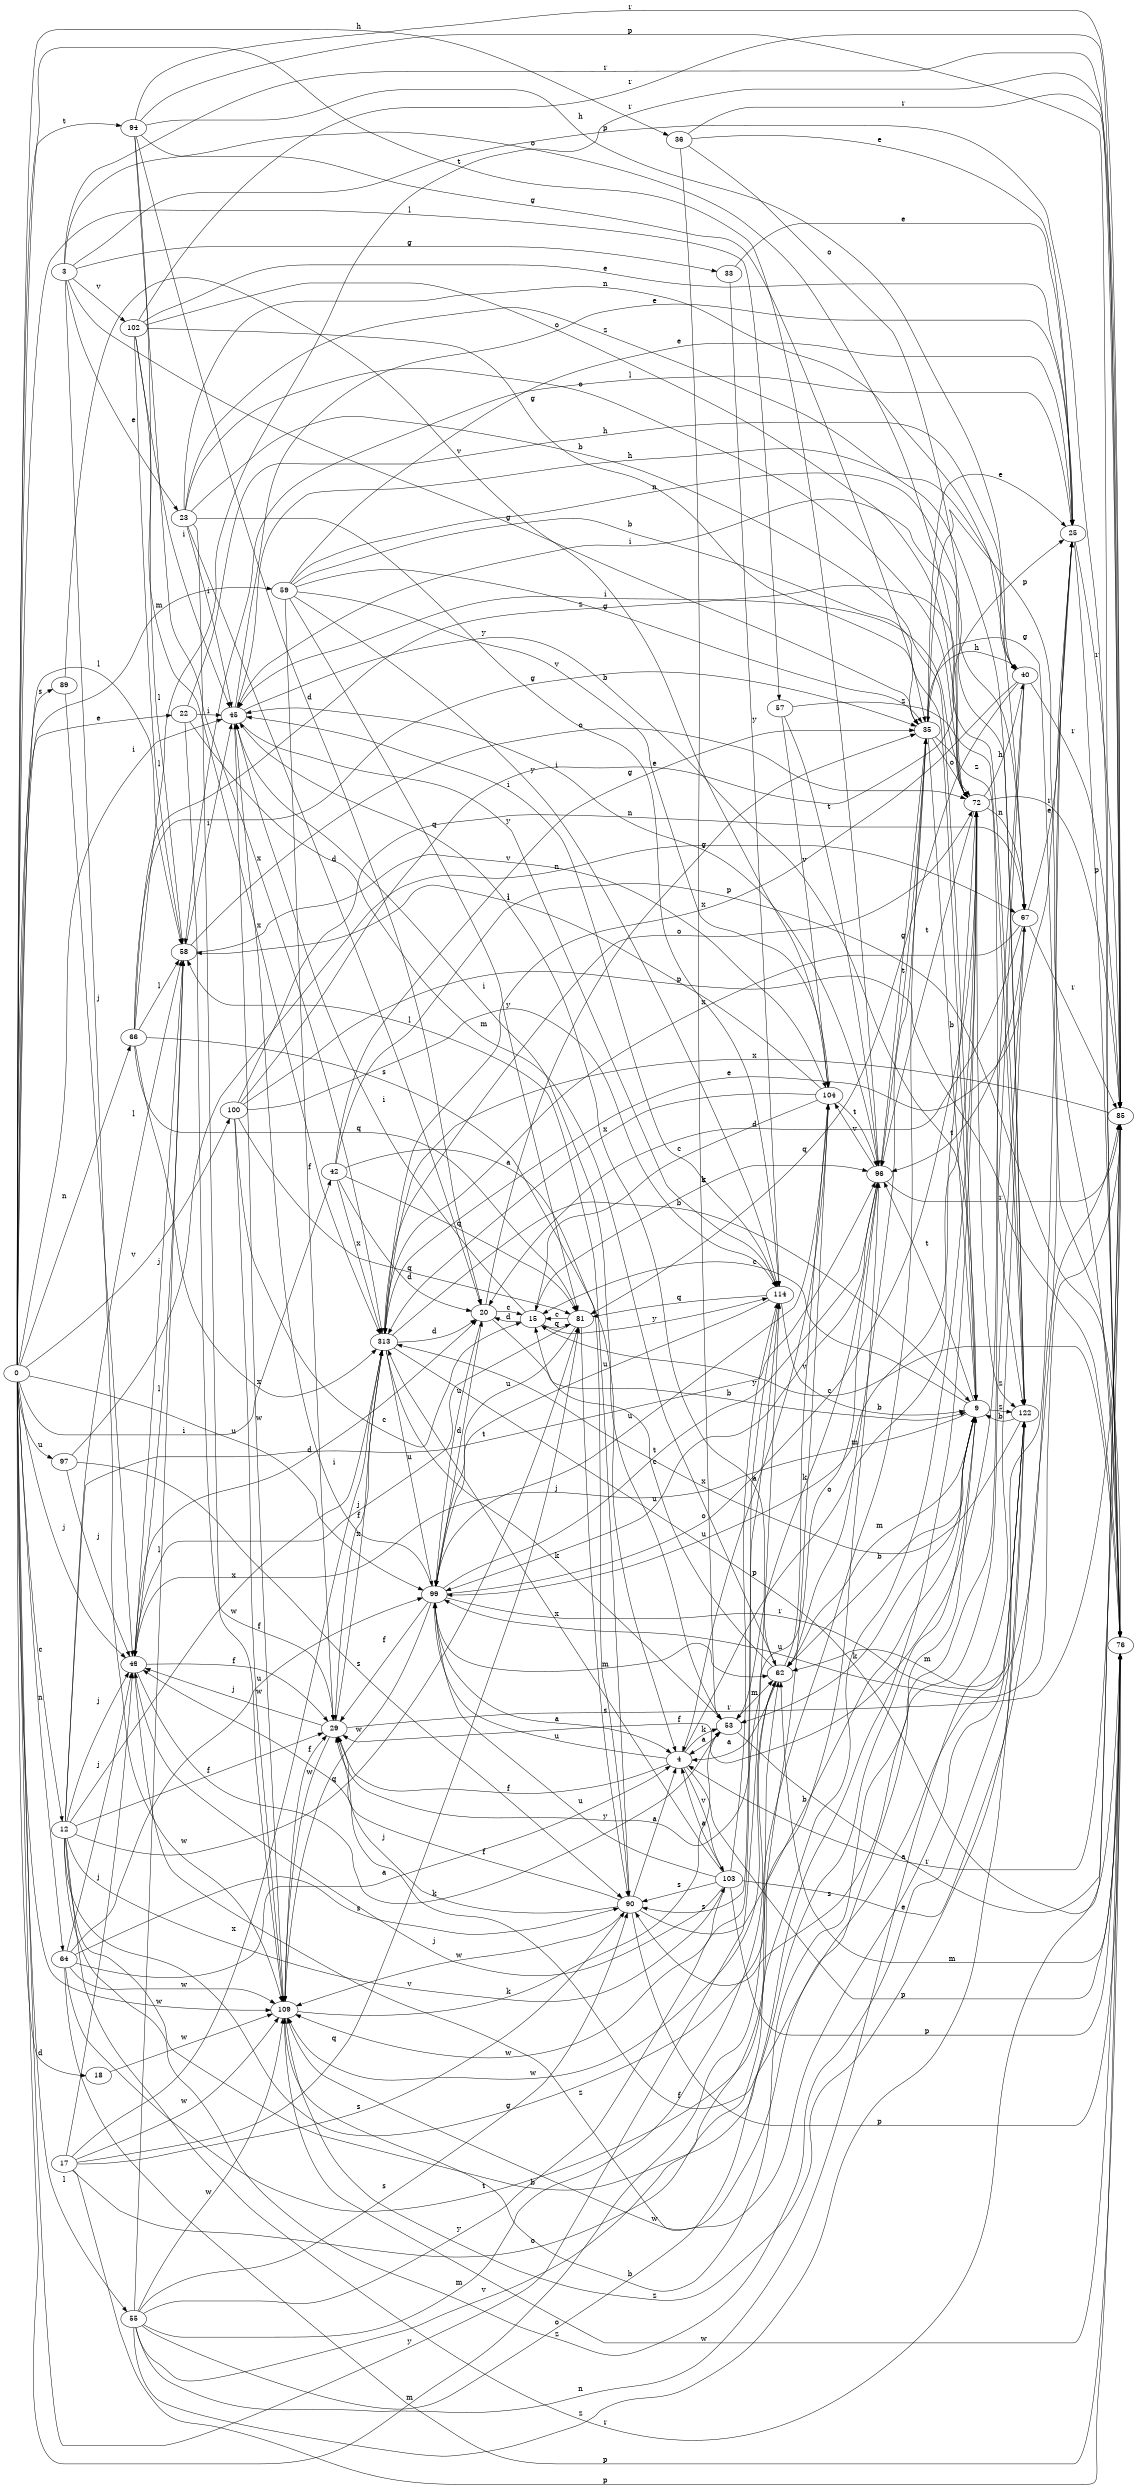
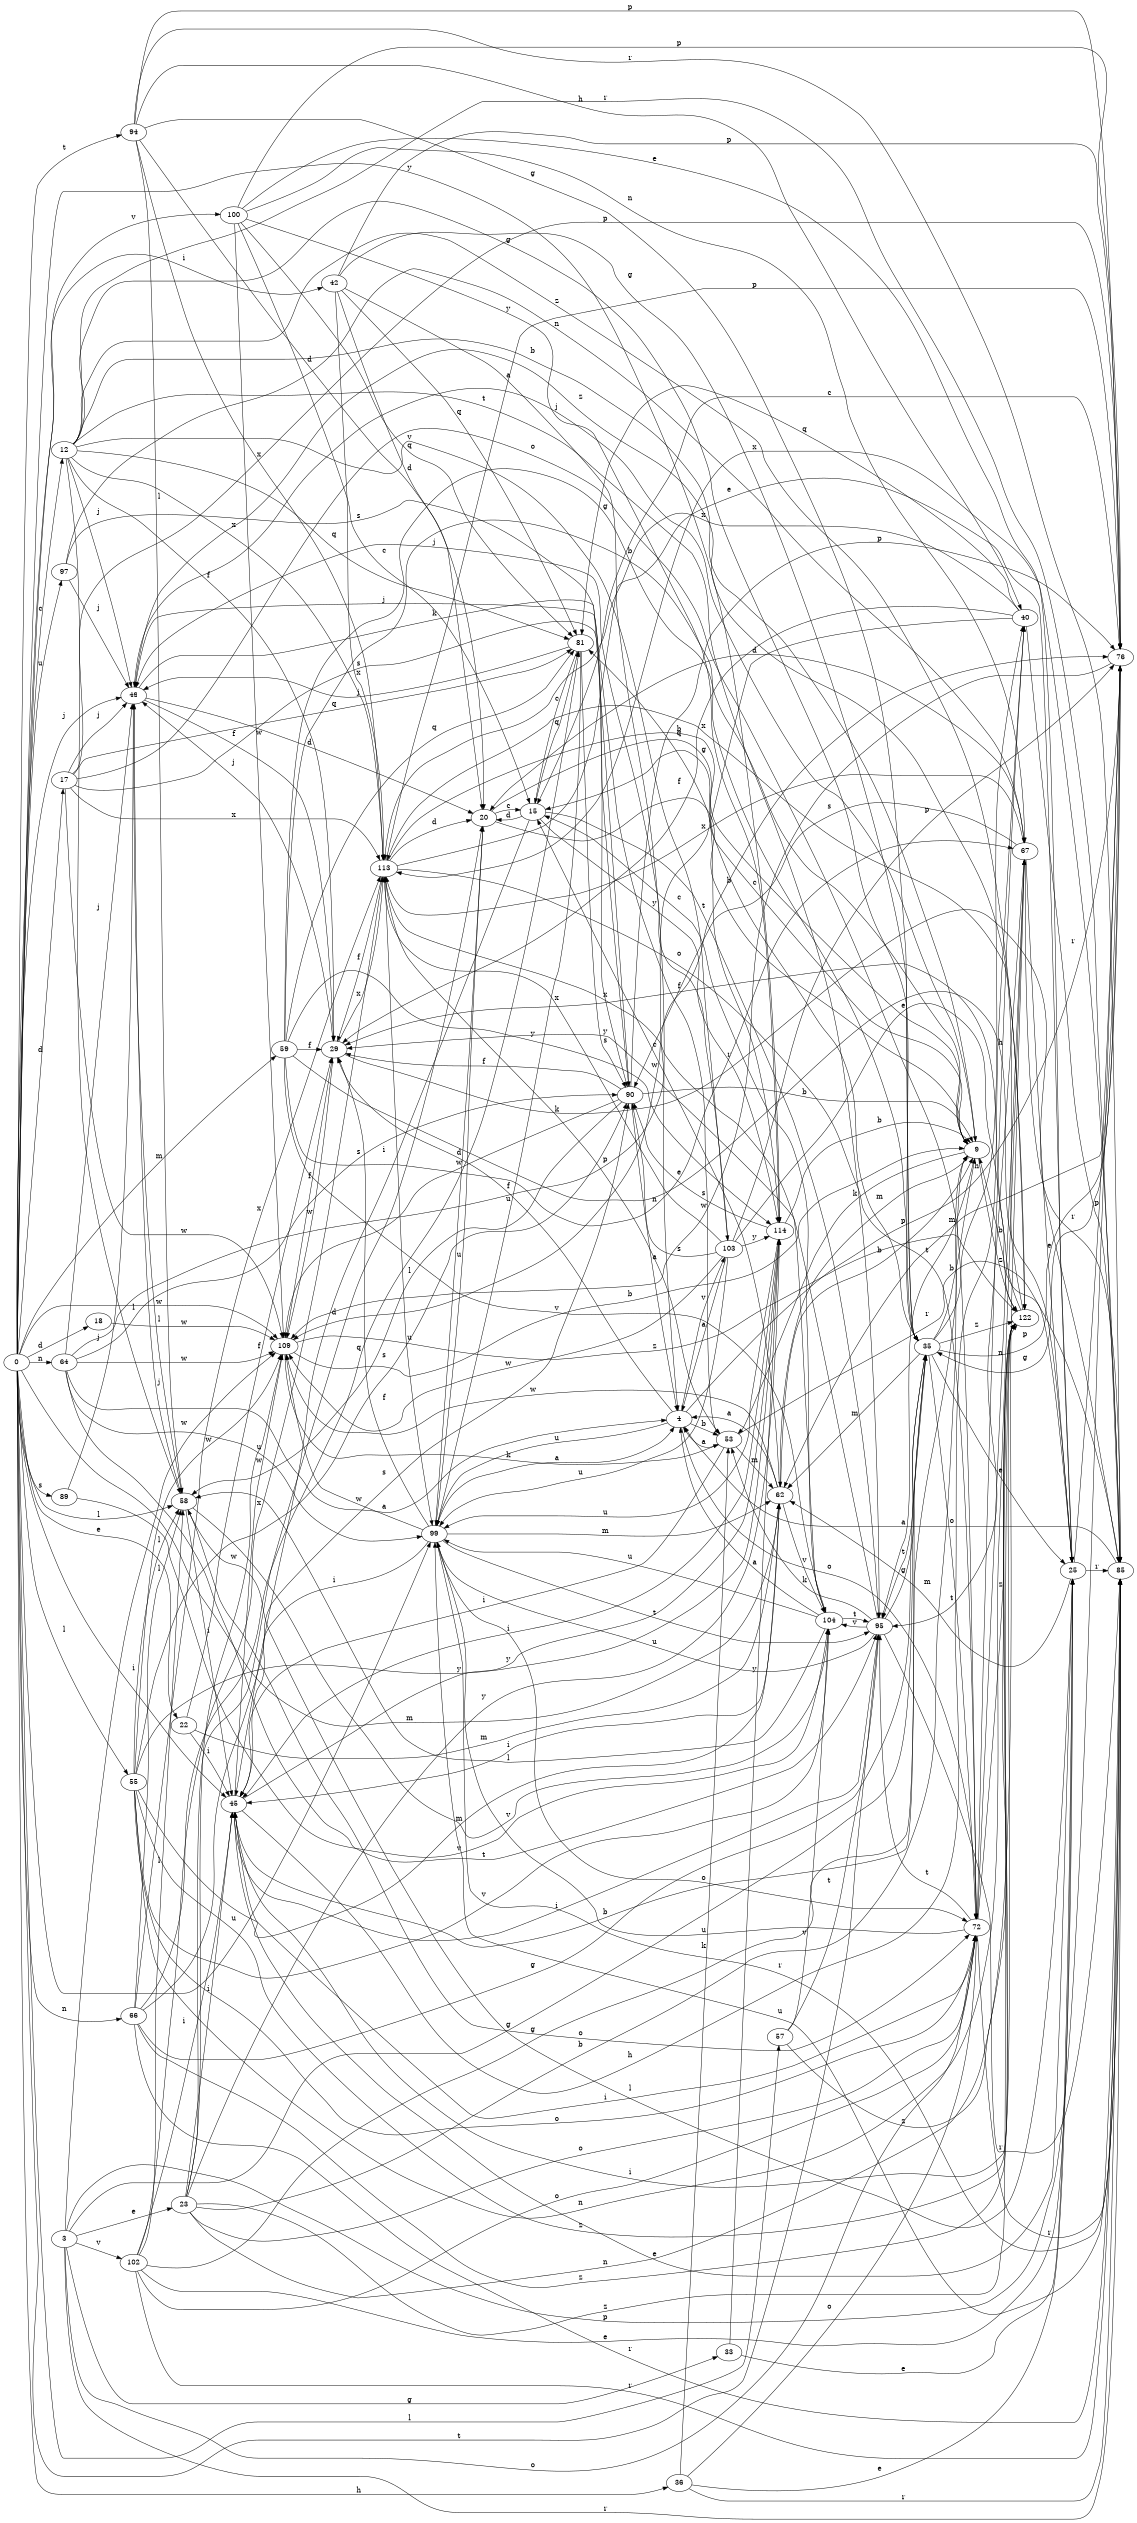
(597, 436) -> none
none -> (40, 1074)
(880, 1174) -> (880, 1626)
(384, 1342) -> (384, 868)
(704, 1730) -> (704, 1424)
